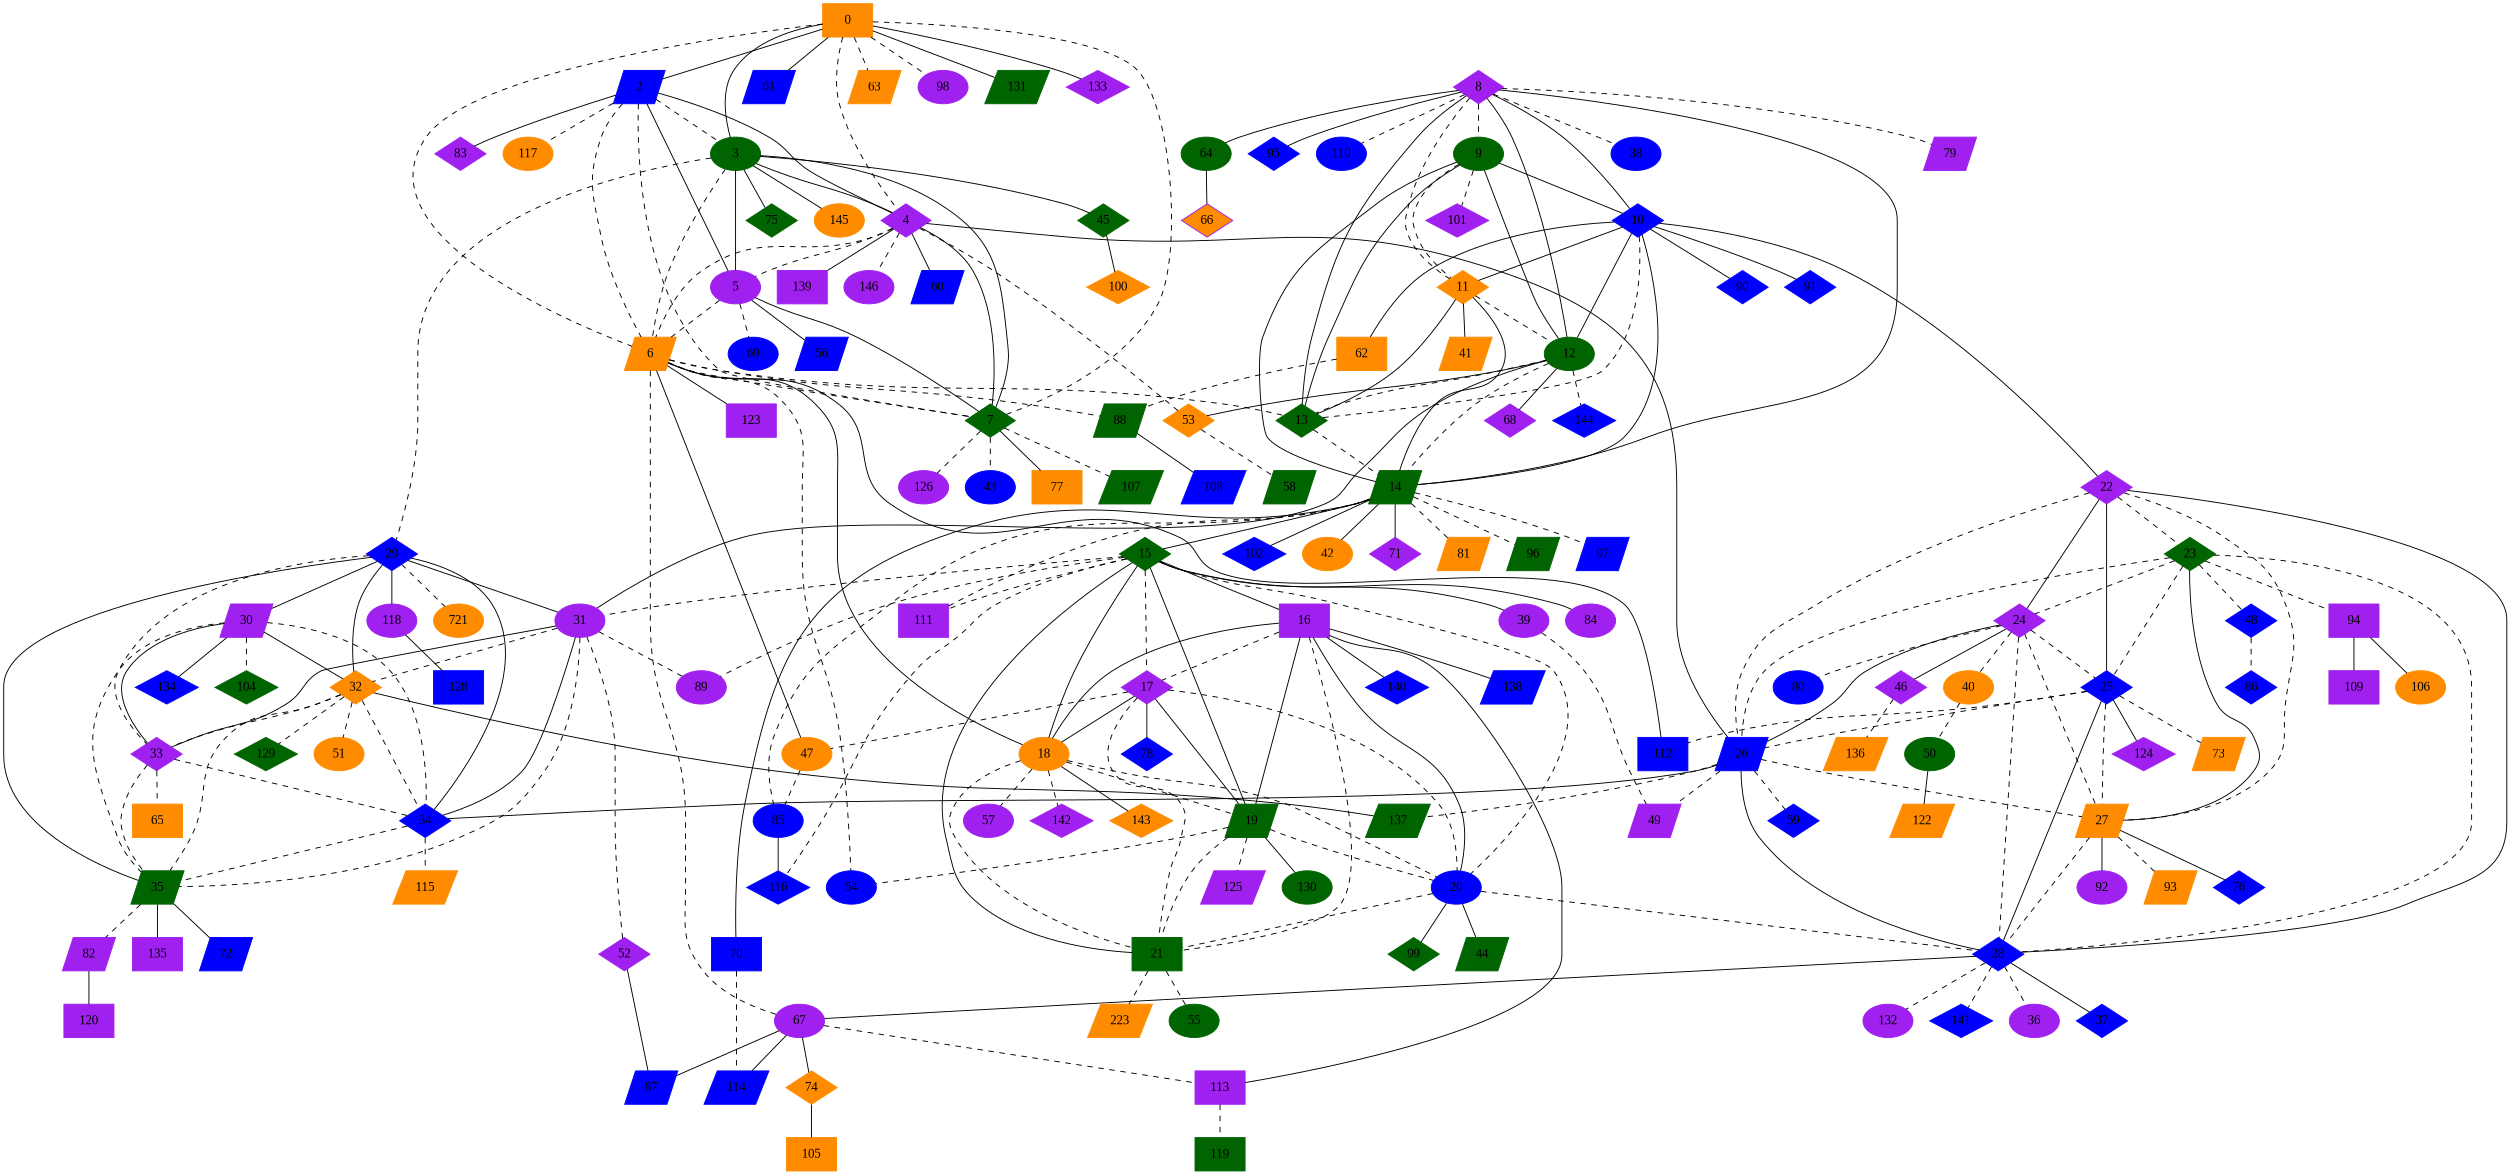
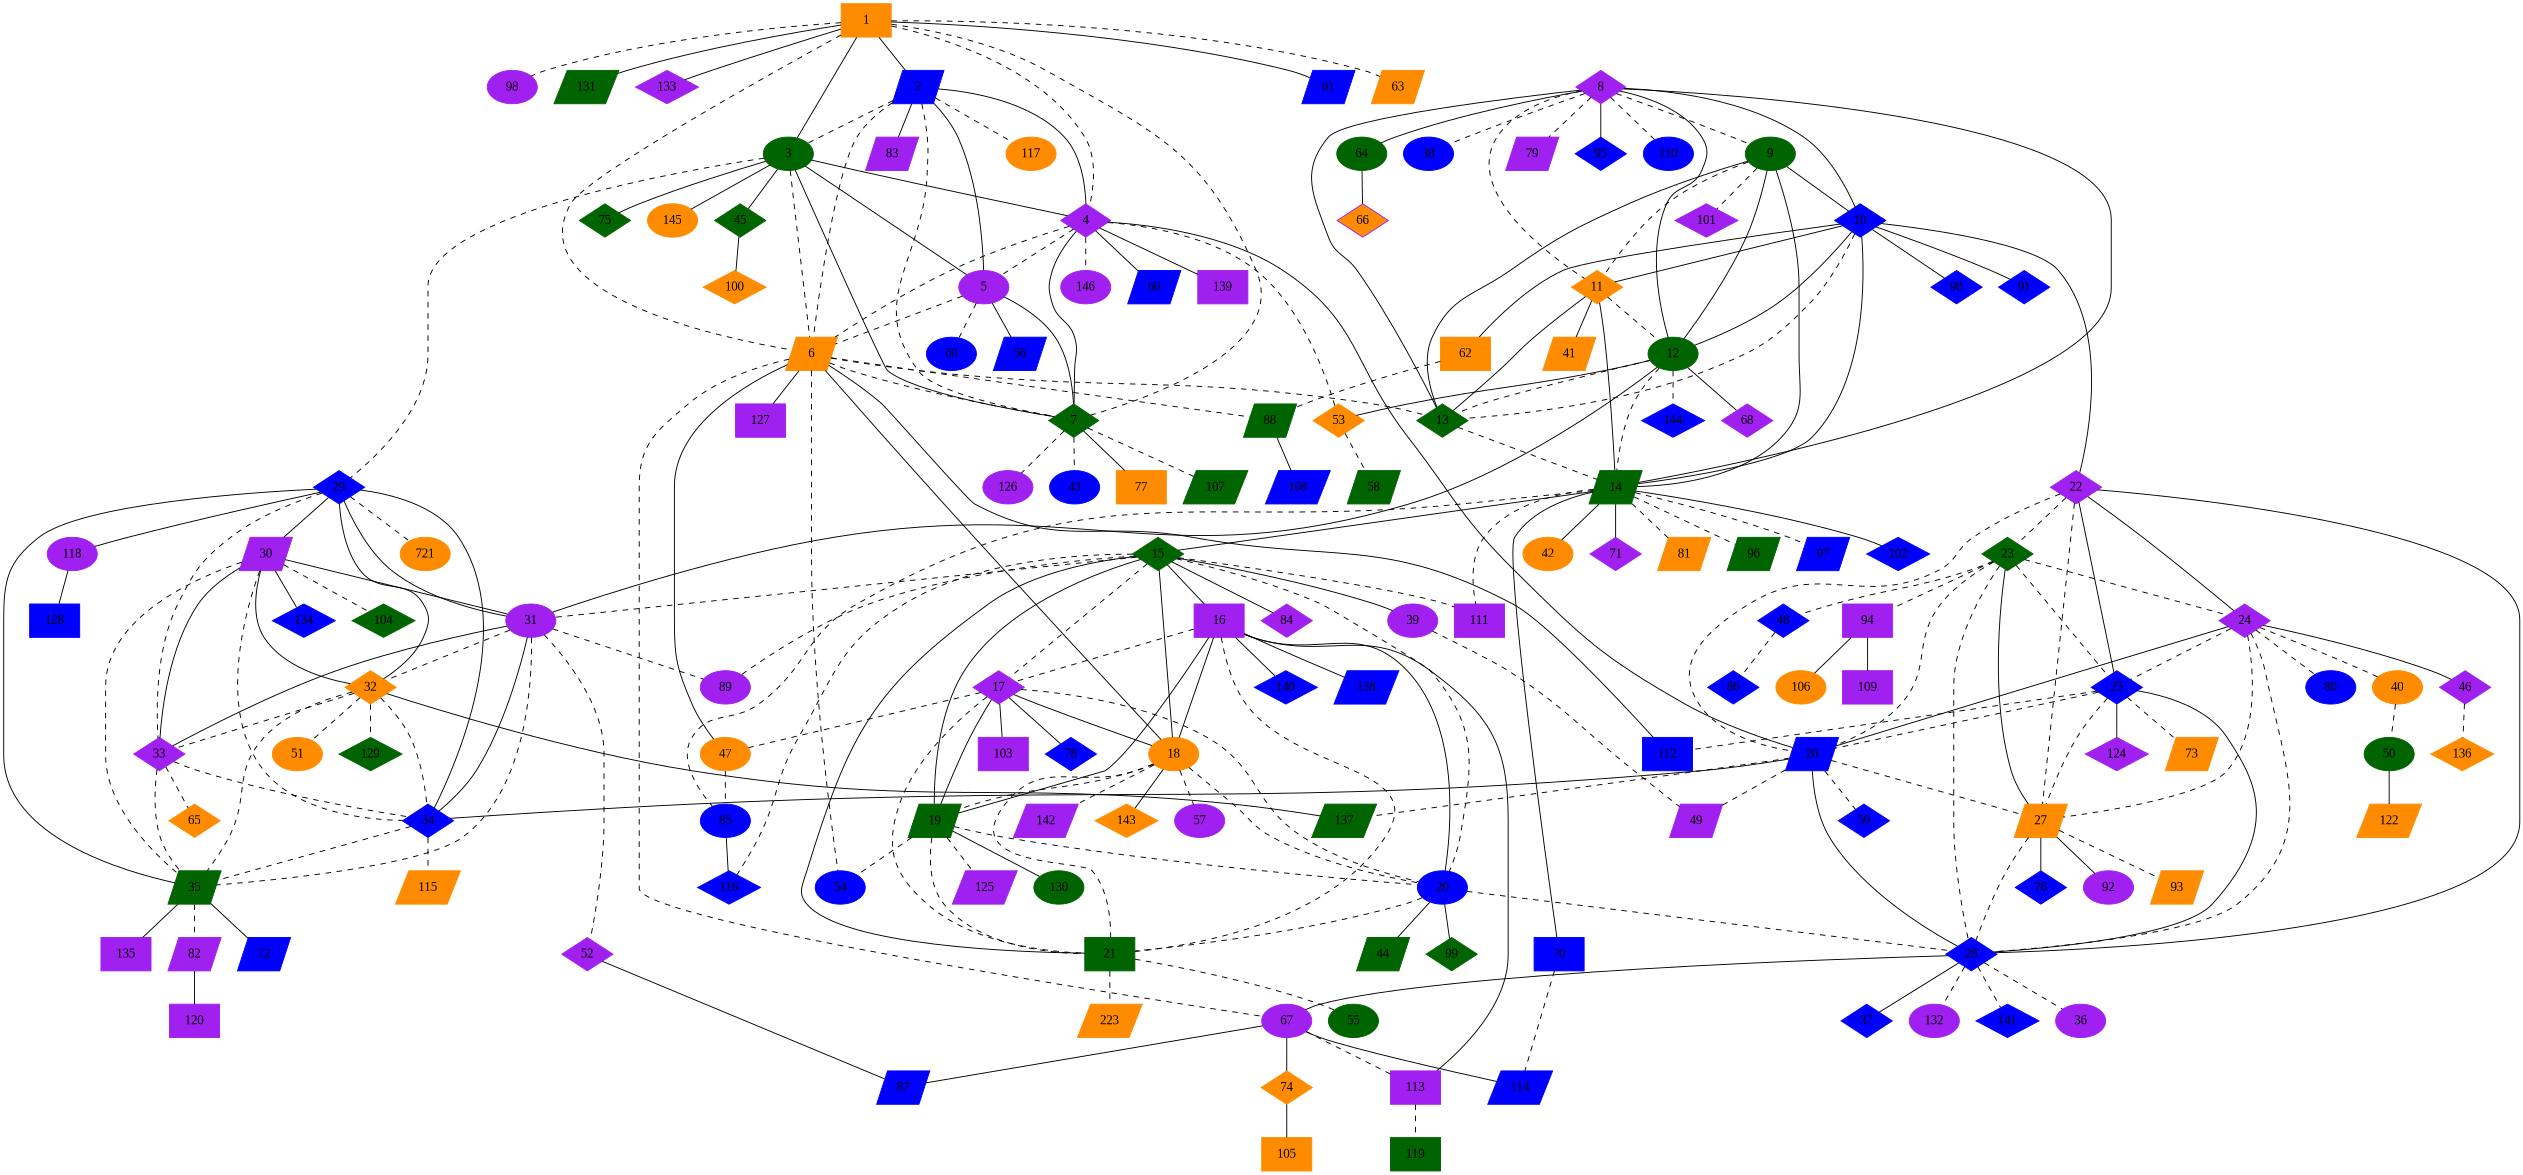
(848, 20) -> (866, 20)
(460, 154) -> (892, 154)
(751, 421) -> (761, 421)
none -> (358, 577)
(1591, 621) -> (1287, 621)
none -> (1003, 754)
(1856, 754) -> (2462, 754)
(157, 821) -> (195, 821)
(1062, 821) -> (1046, 821)
